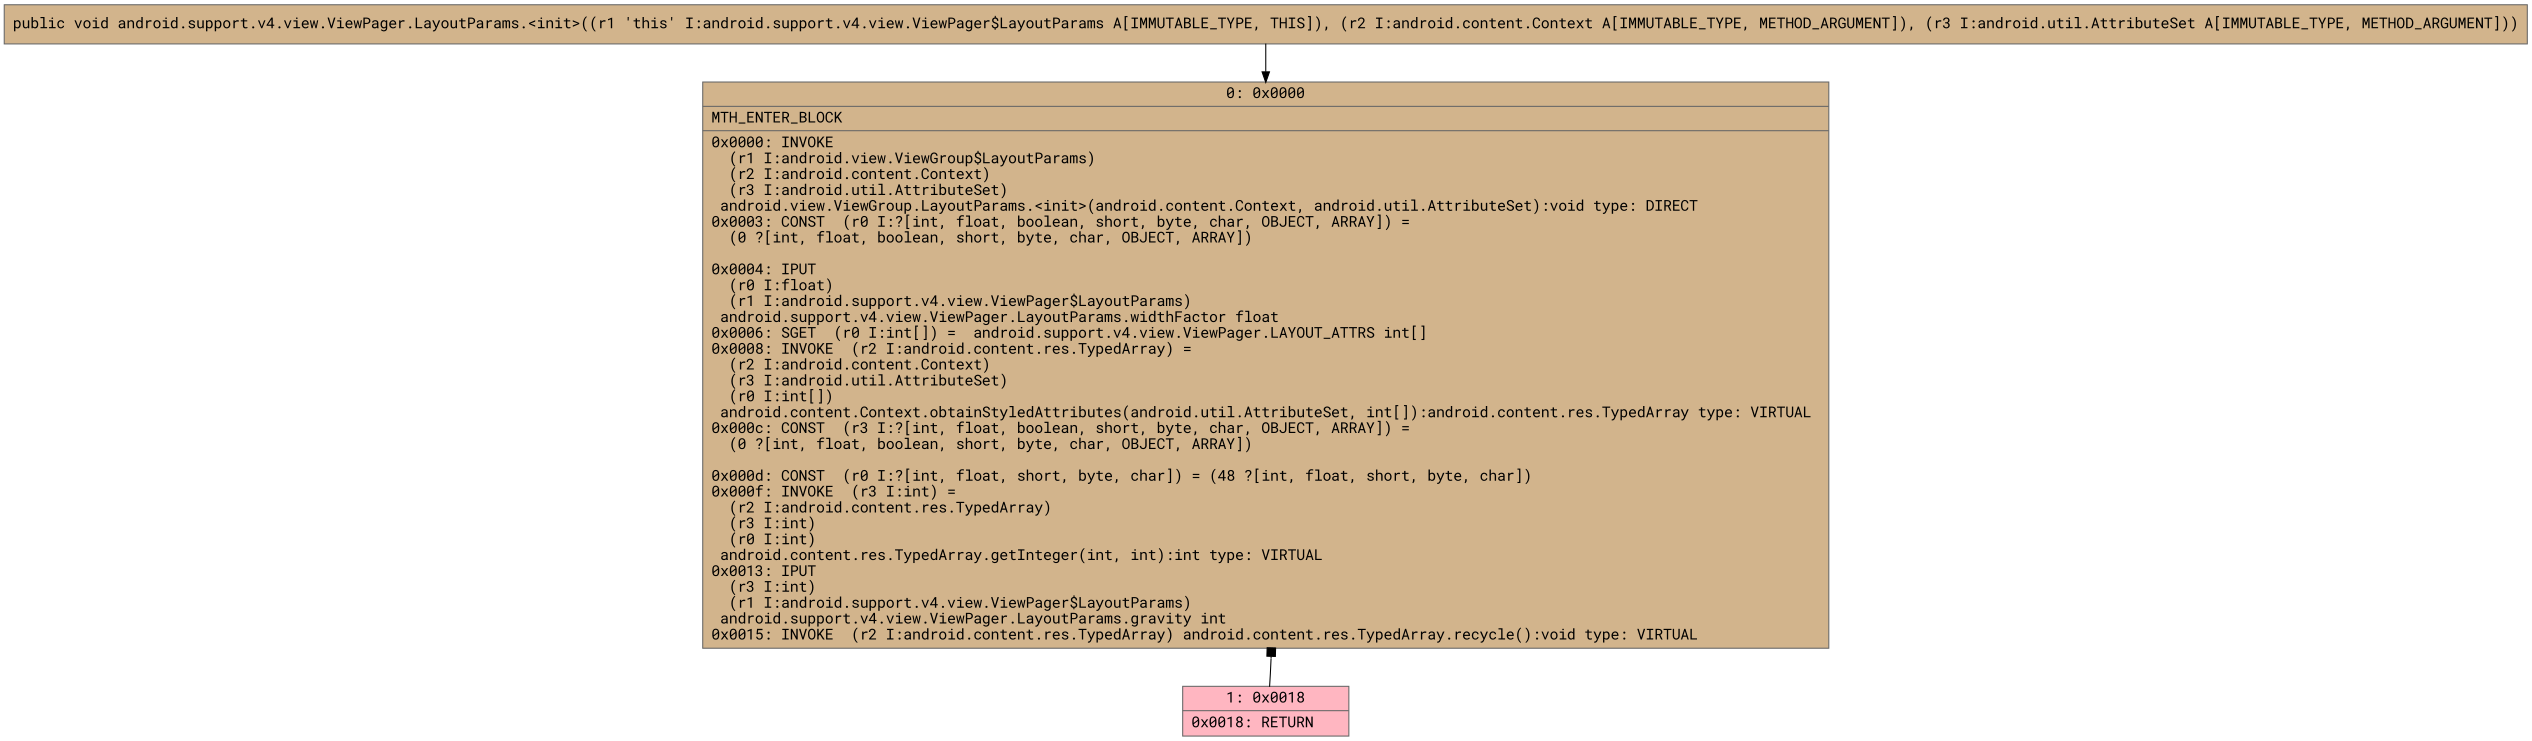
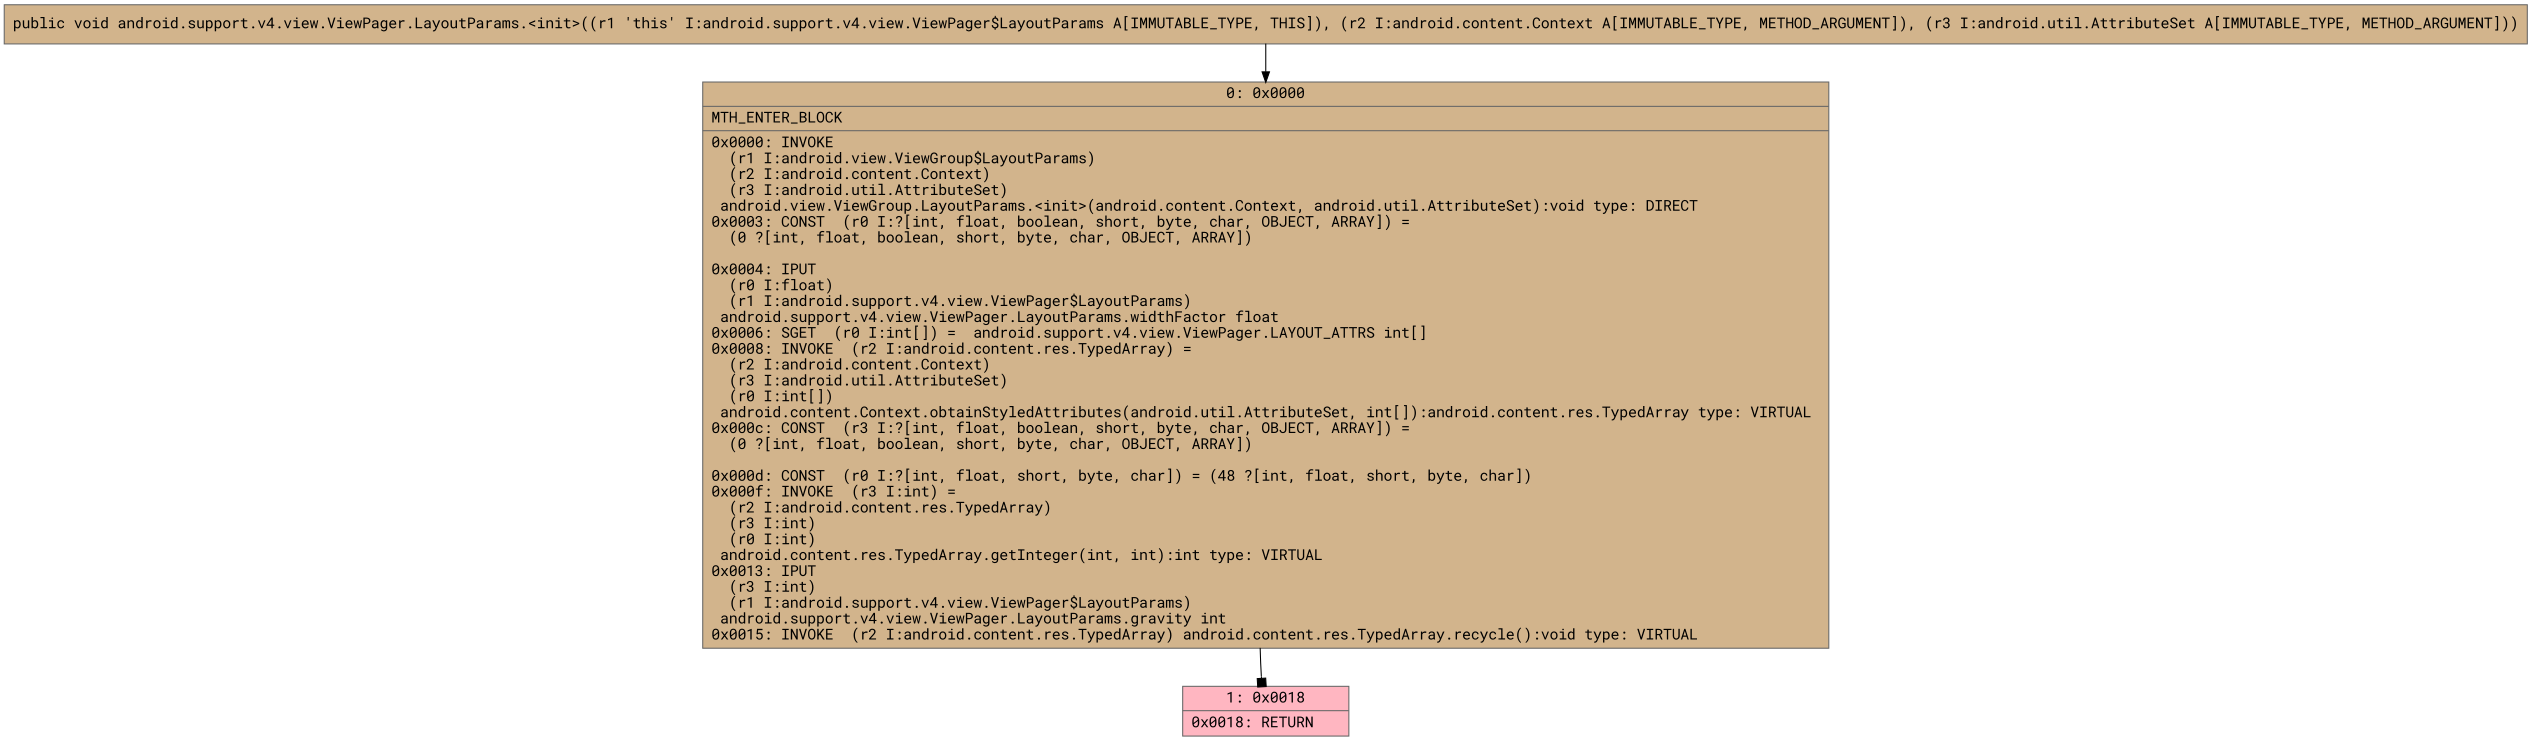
(1270, 673) -> (1261, 662)
